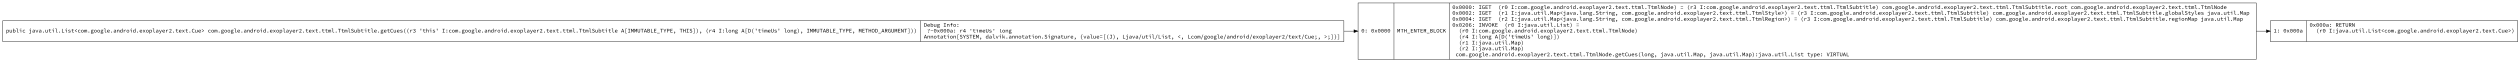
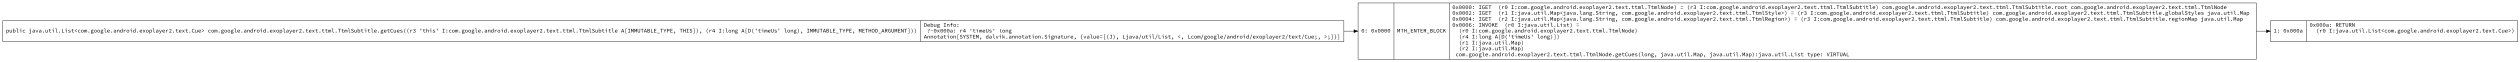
(1518, 25) -> (1518, 25)
